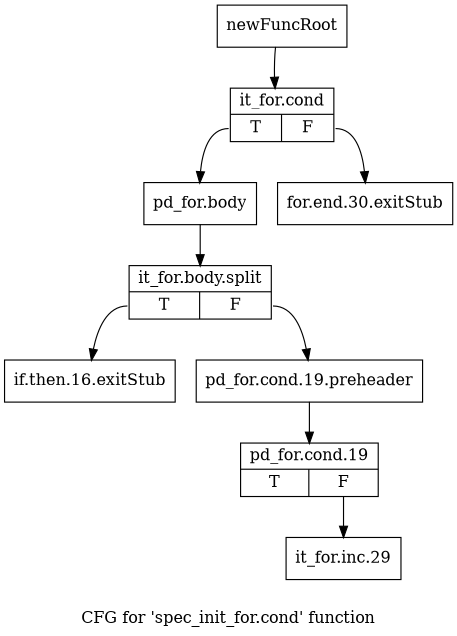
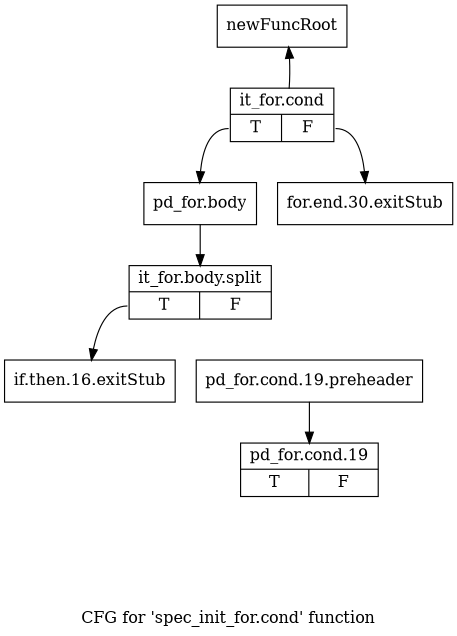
(275, 62) -> (290, 74)
(297, 321) -> none
(344, 559) -> none
